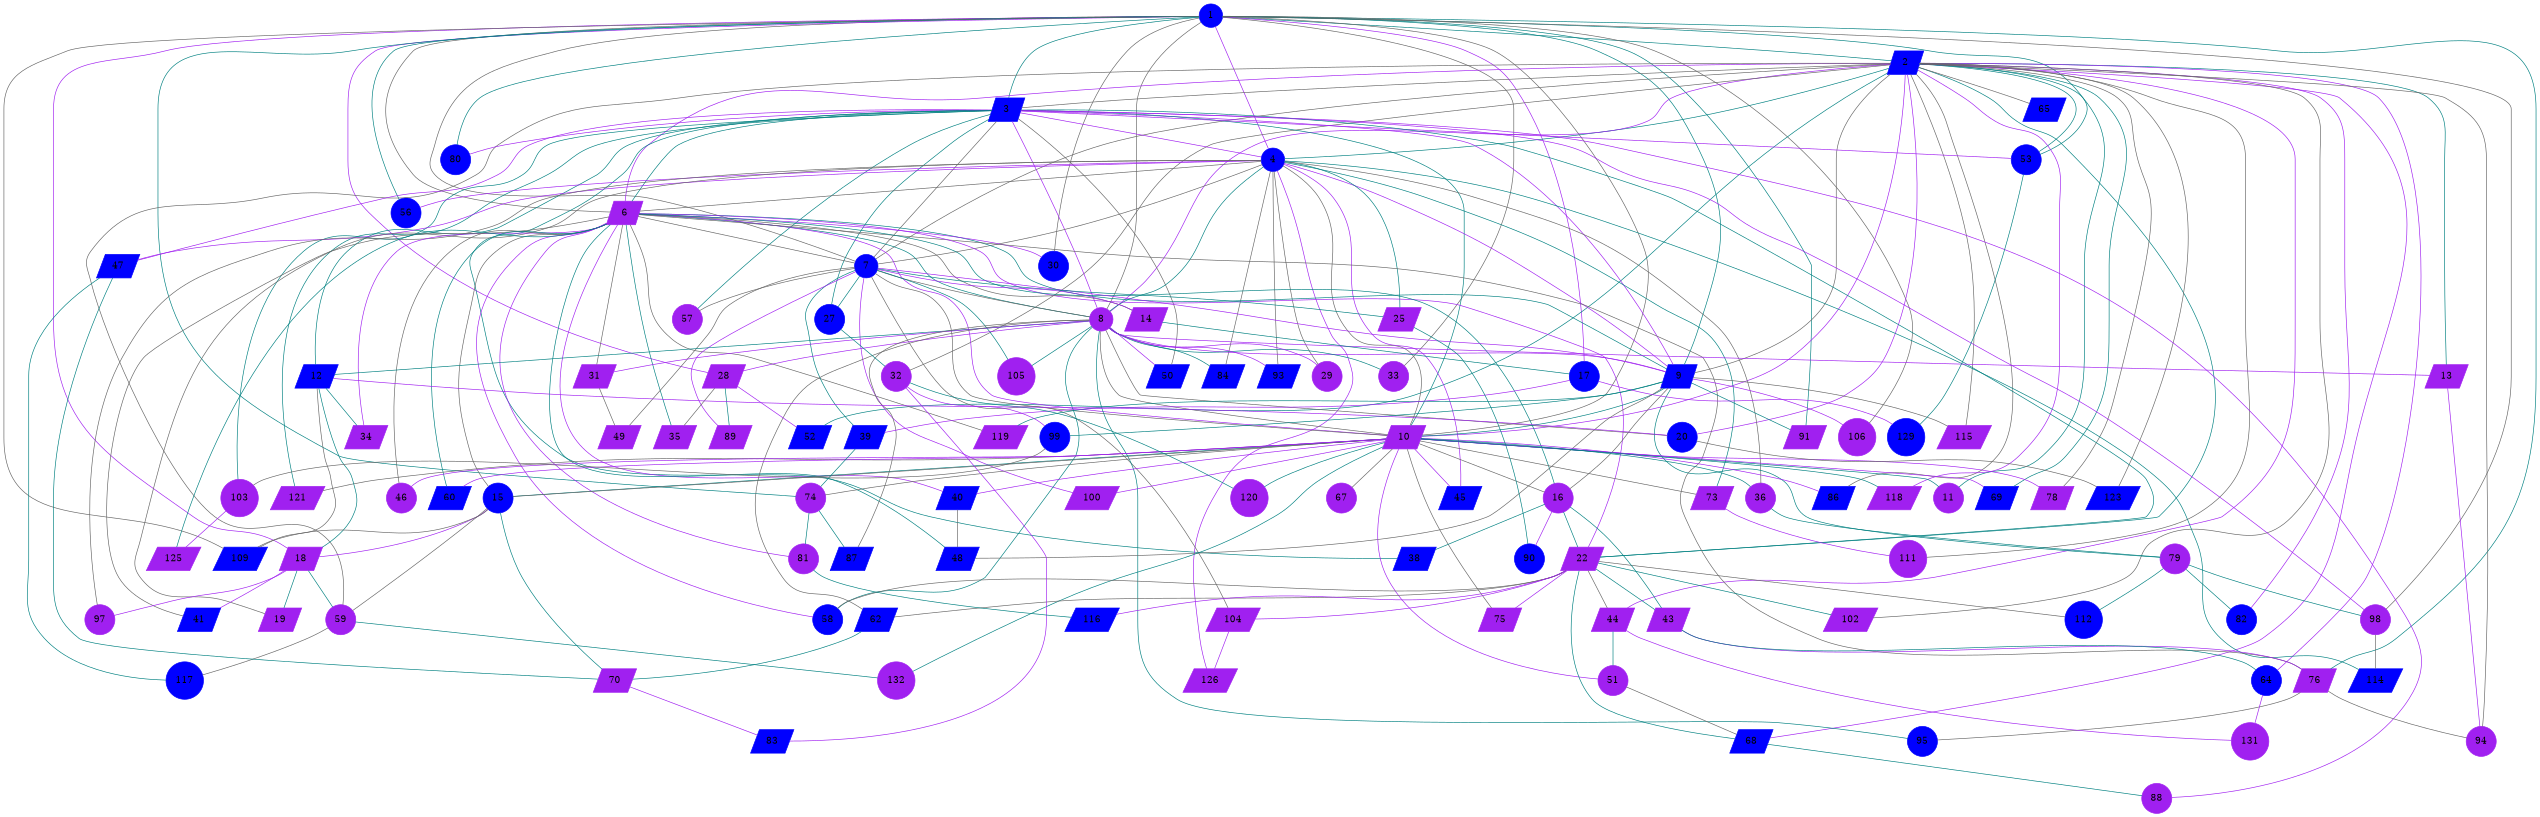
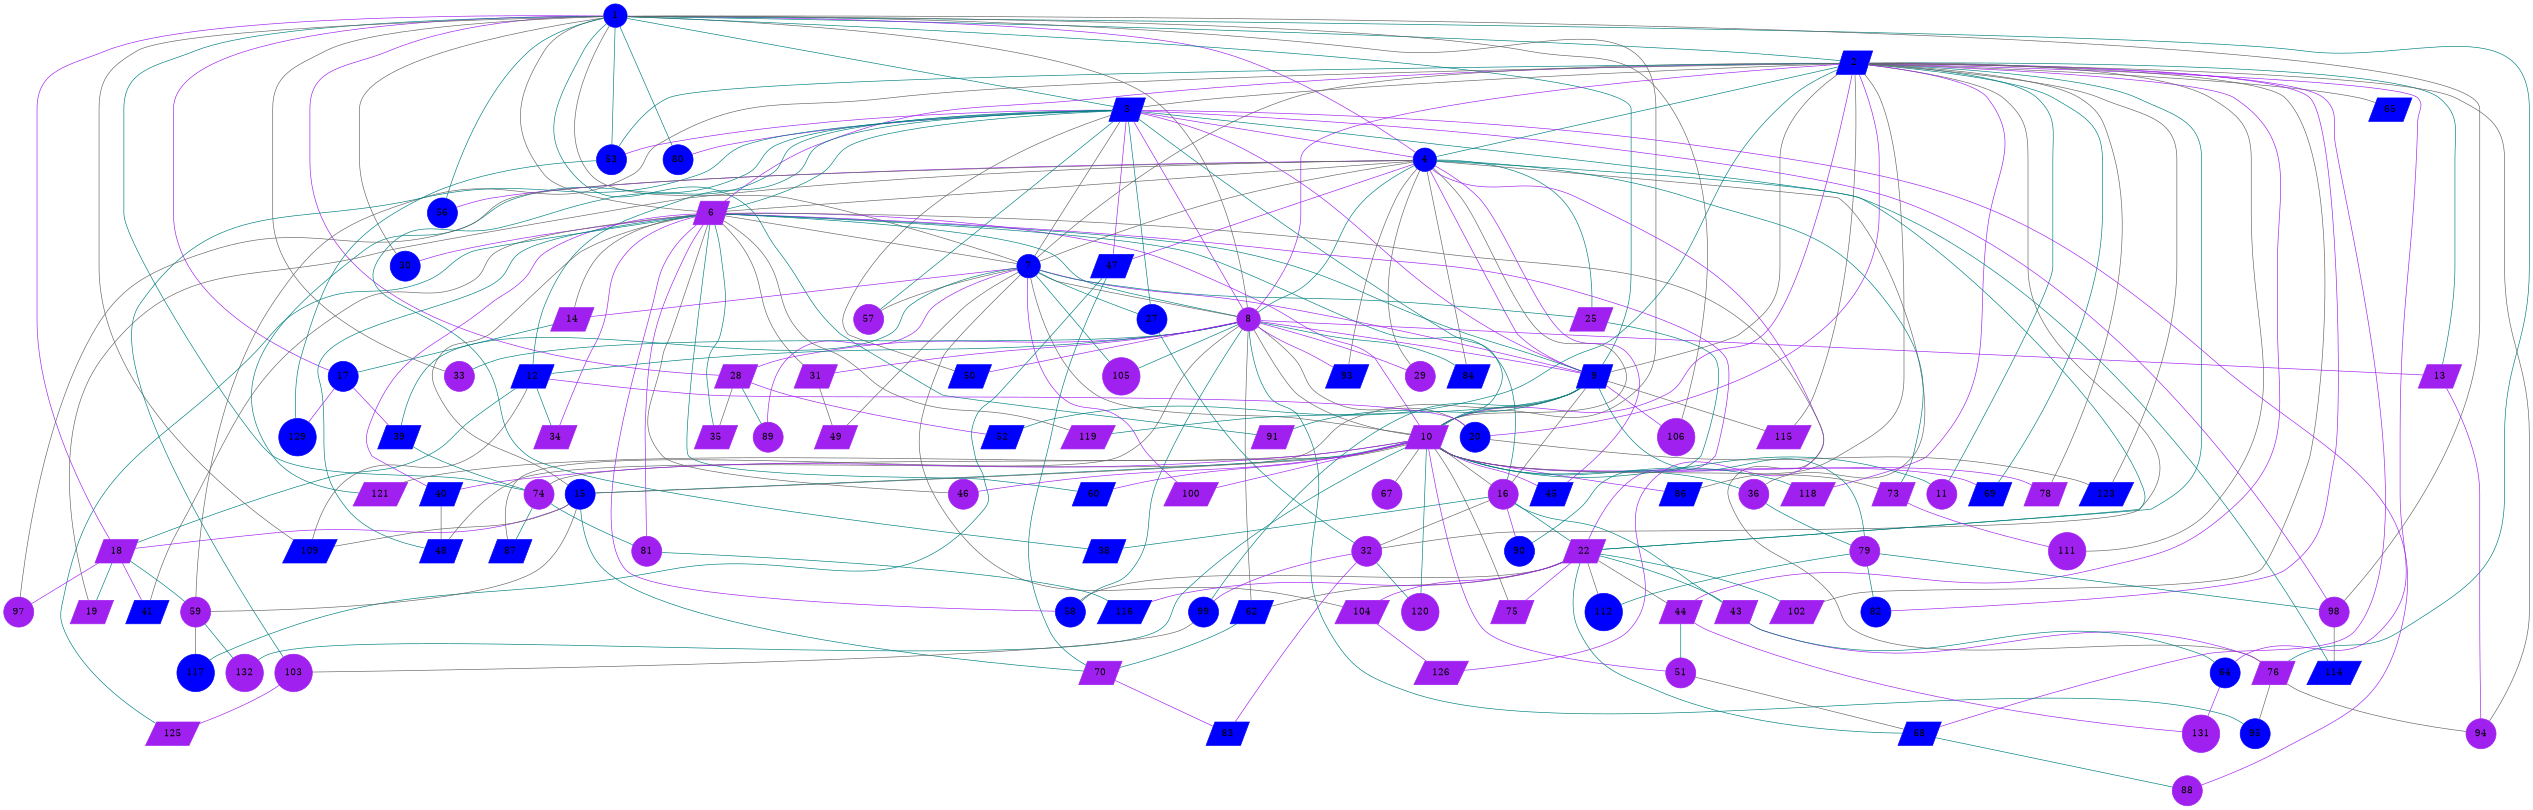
(730, 437) -> (768, 437)
none -> (1435, 523)
